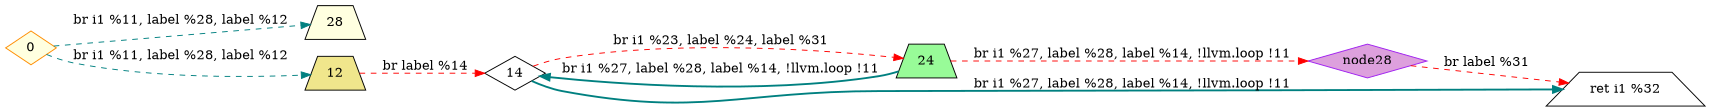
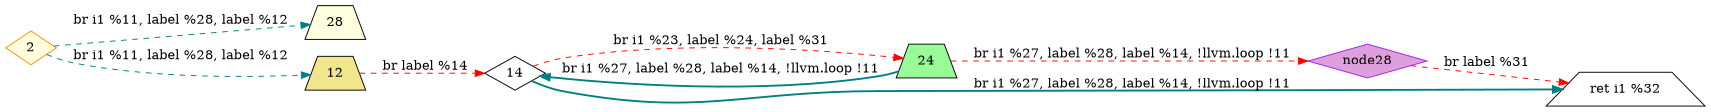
(31, 48) -> (31, 48)
